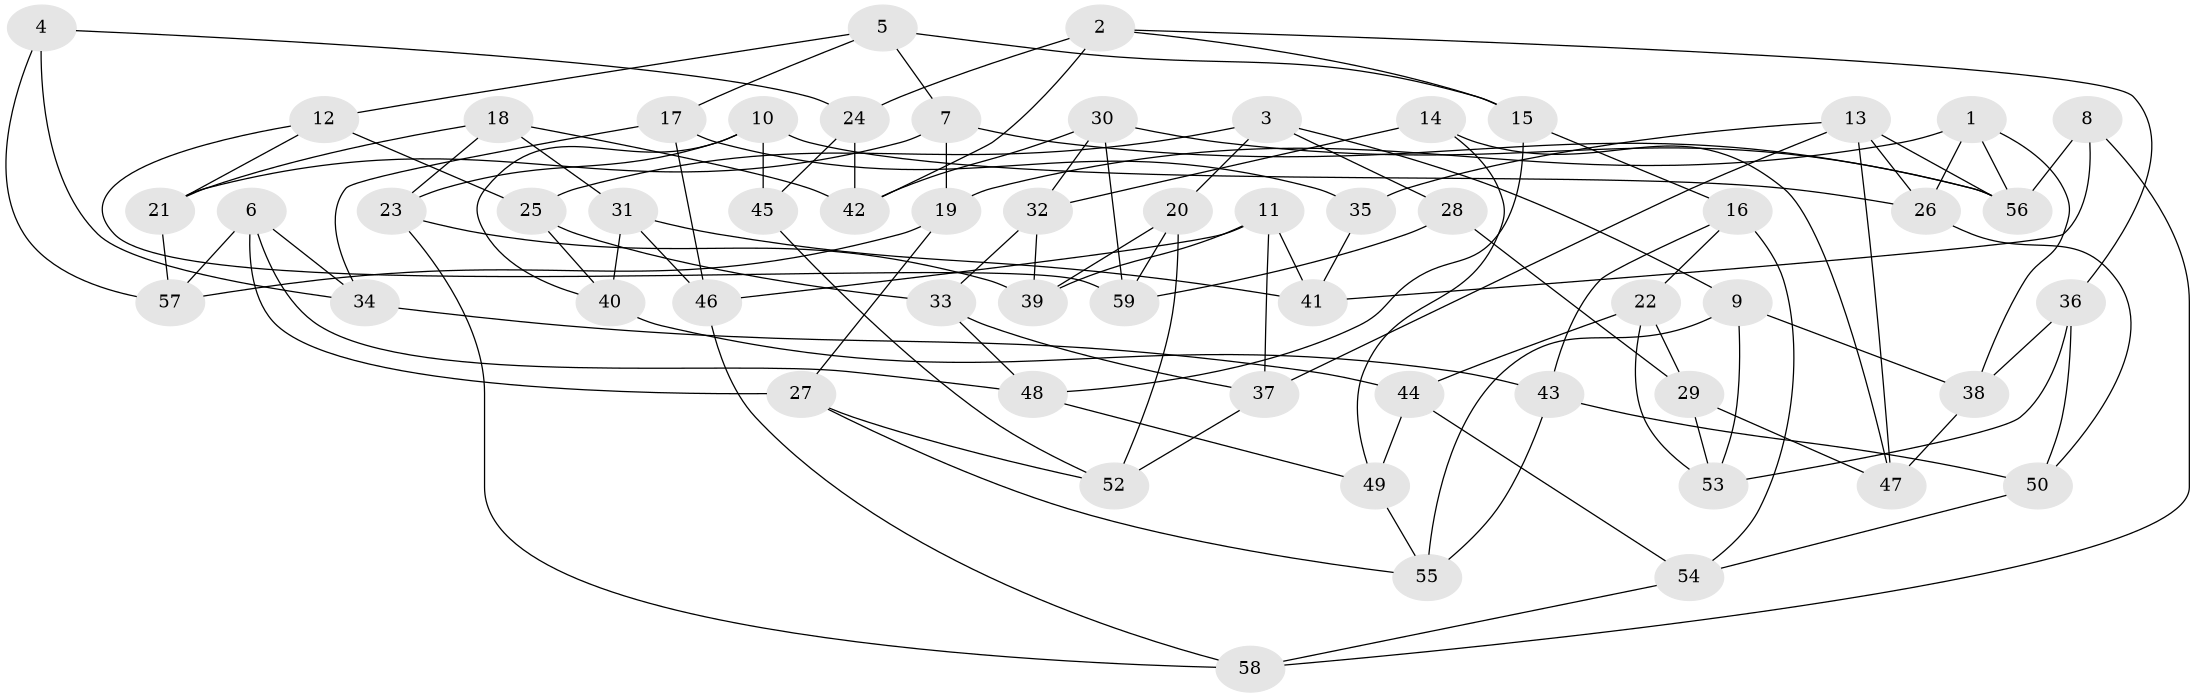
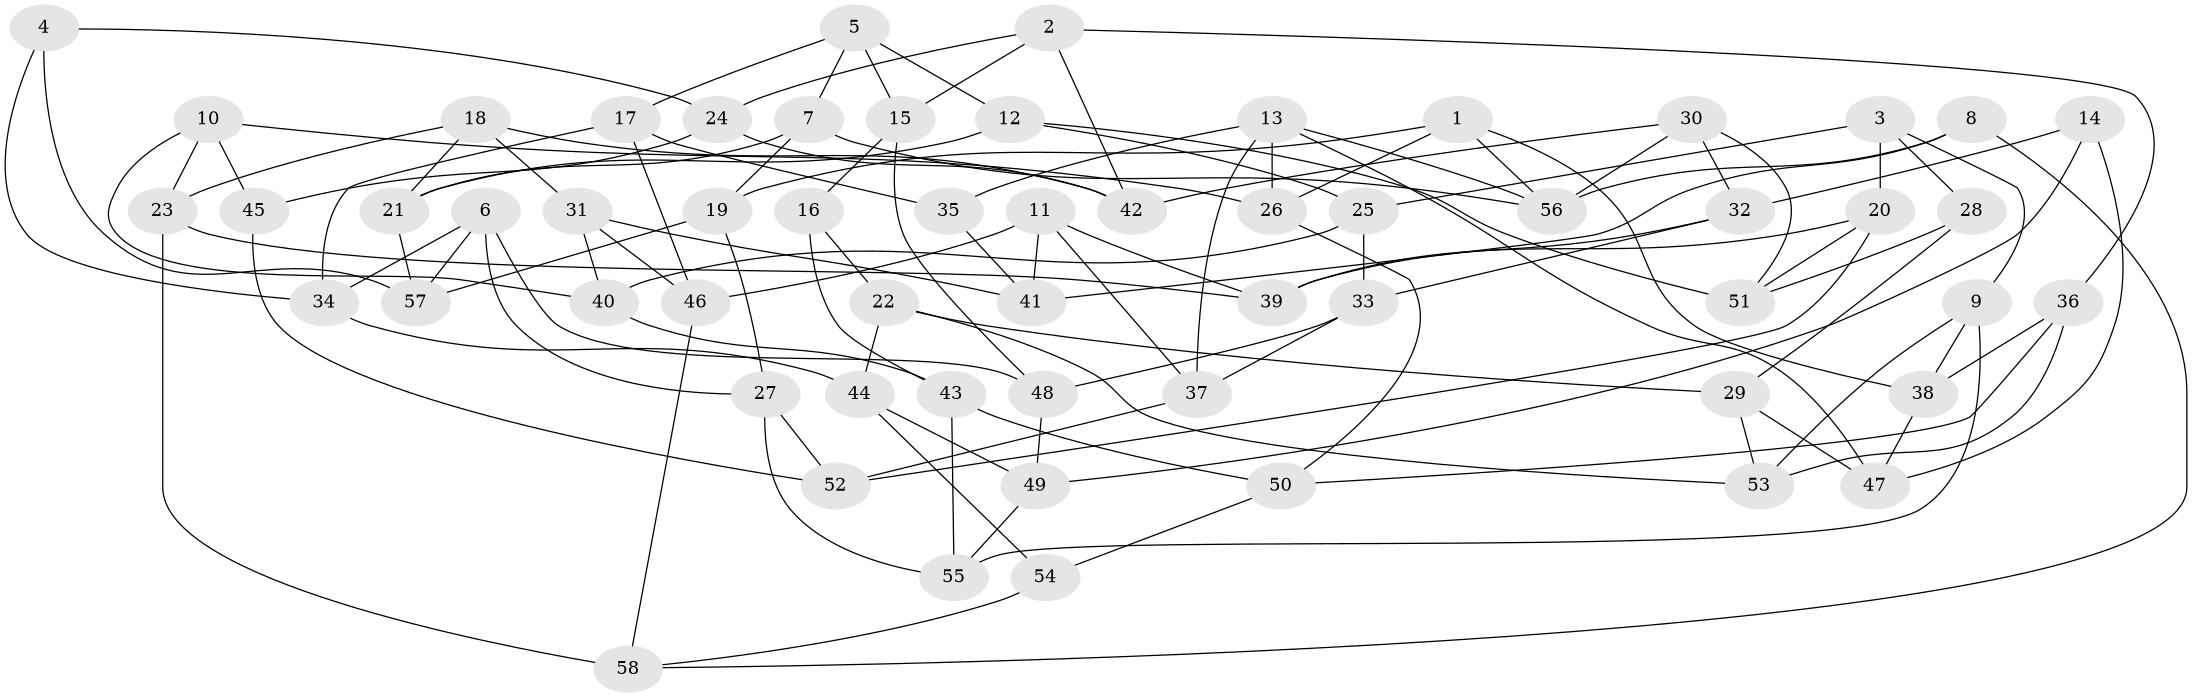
(1124, 303) -> (1740, 303)
(1791, 403) -> none
